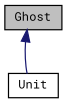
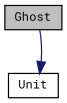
(25, 58) -> (41, 46)
